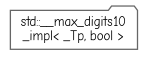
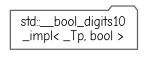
(74, 30) -> (74, 30)
